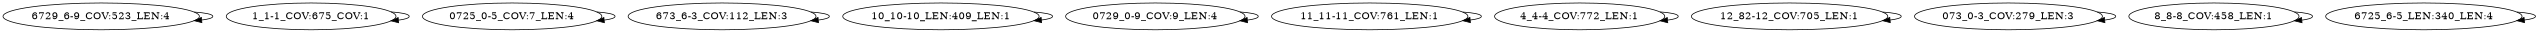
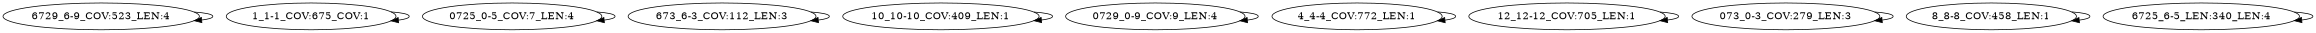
(941, 16) -> (941, 16)
(1370, 16) -> none
(1790, 16) -> (1567, 16)
